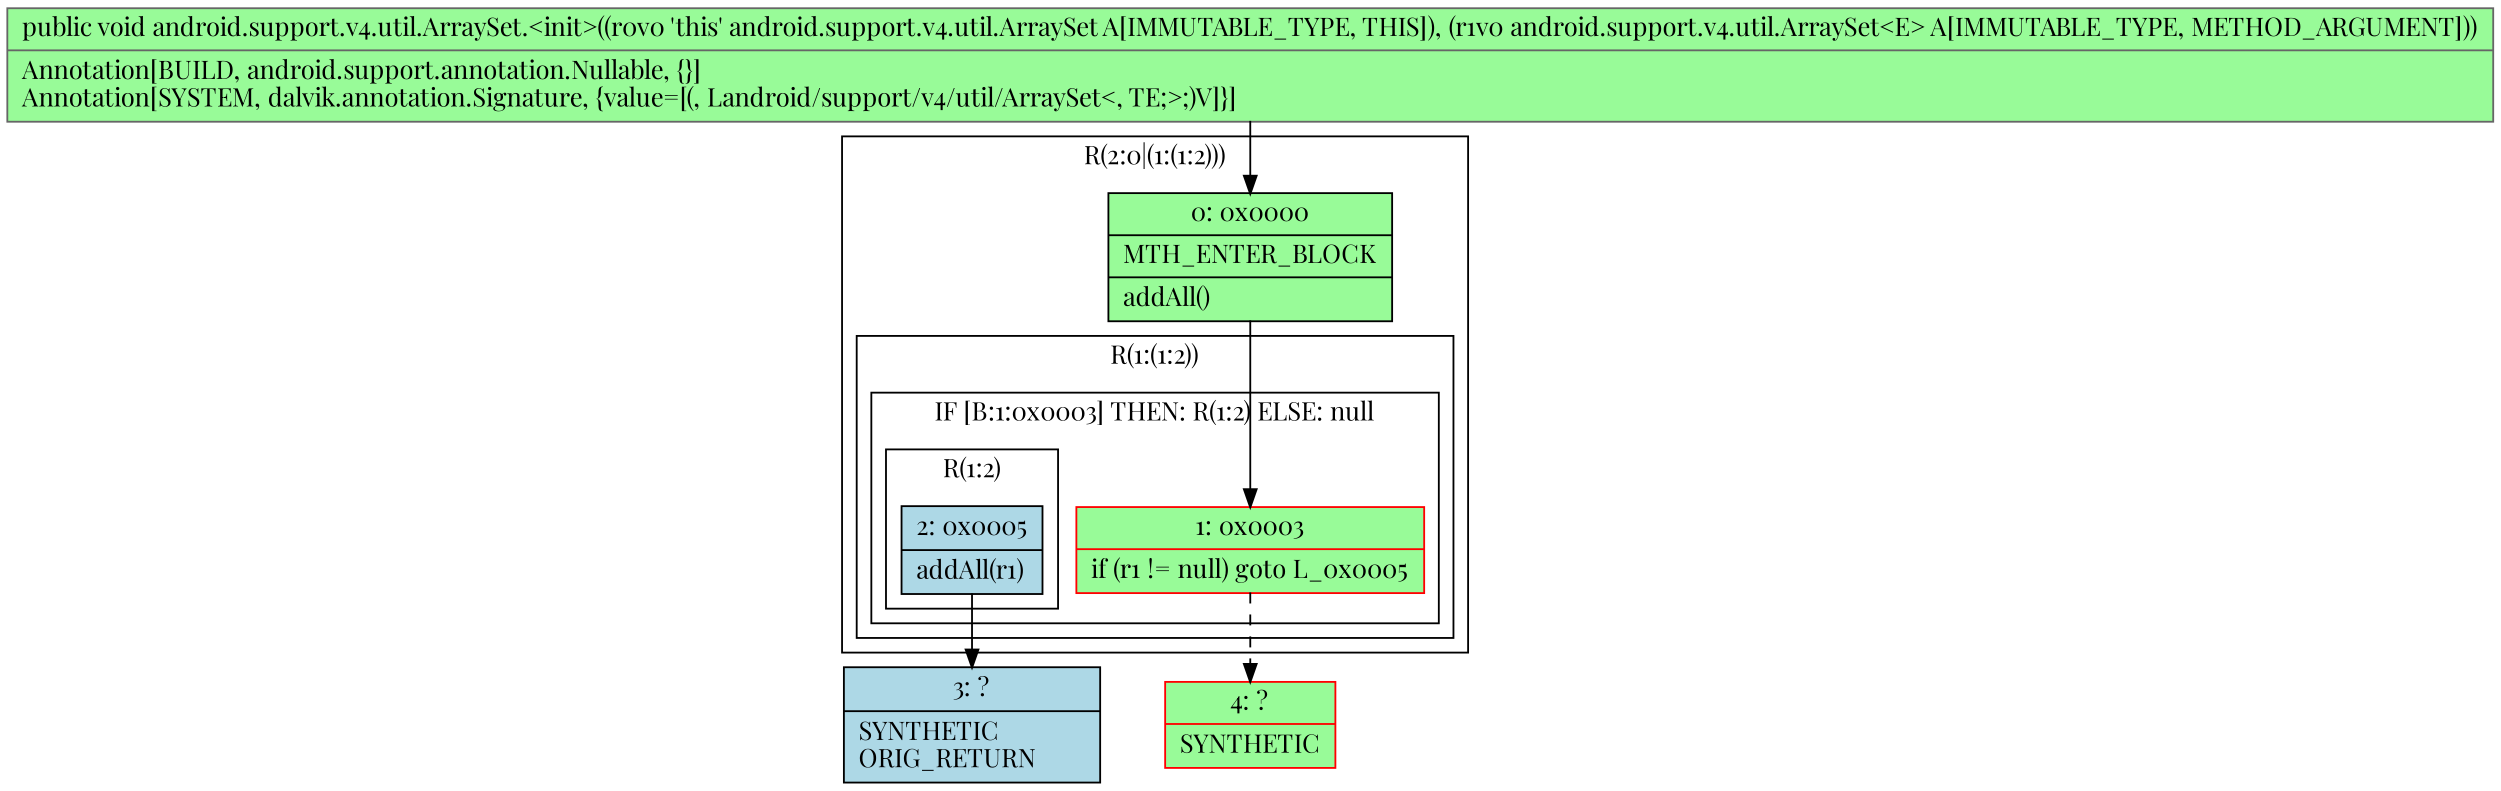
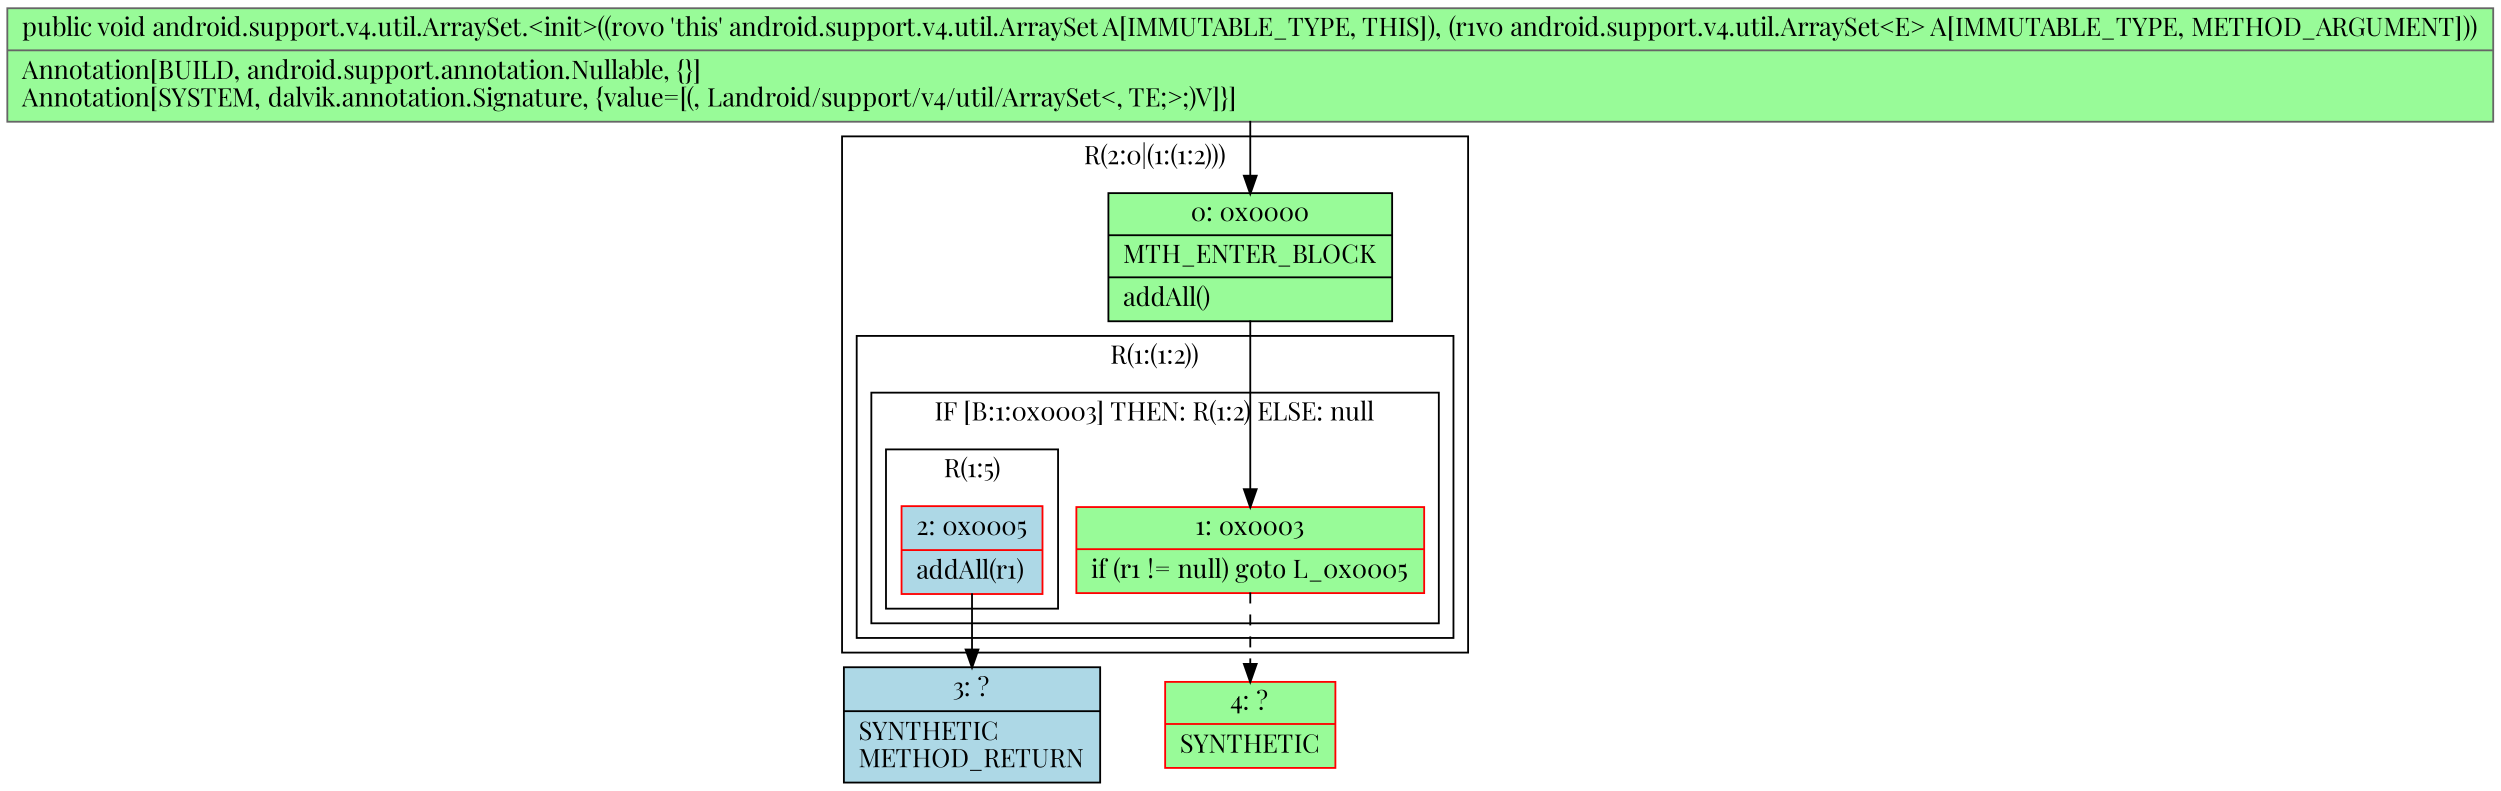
(972, 470) -> (972, 470)
(972, 550) -> (972, 550)
(947, 760) -> (972, 760)
